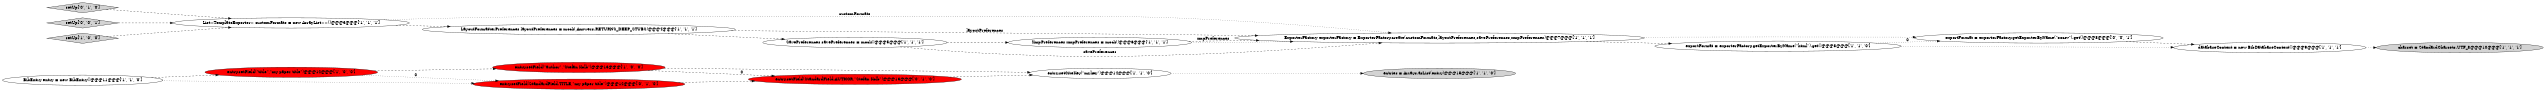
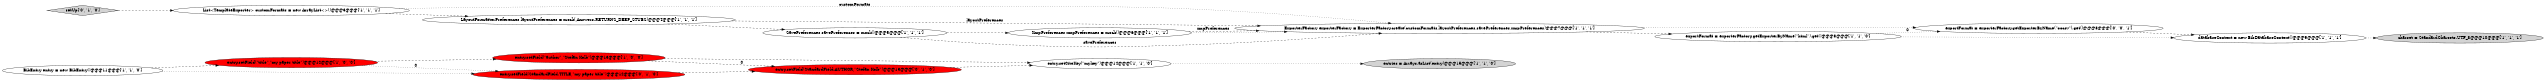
(83, 23) -> none
(83, 38) -> none
